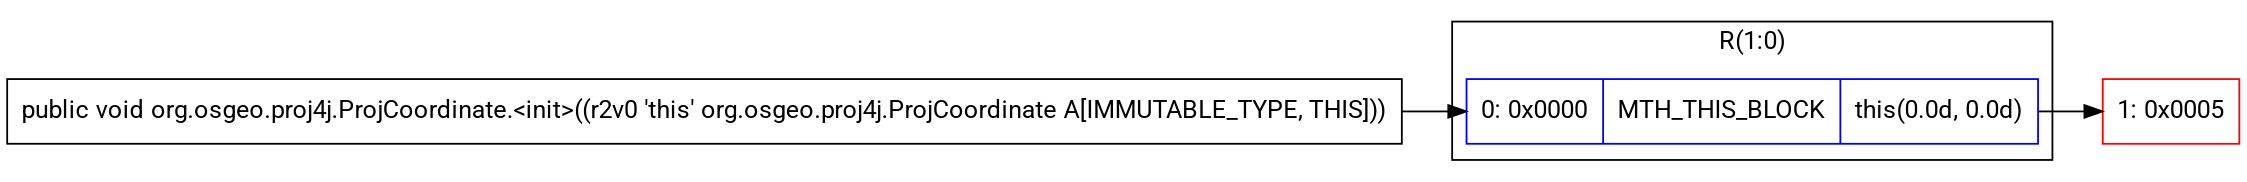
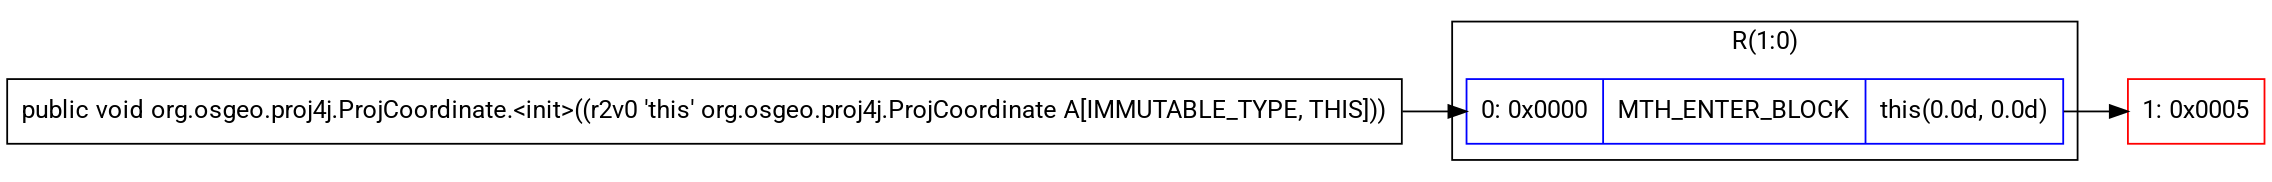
(1722, 111) -> (1734, 111)
